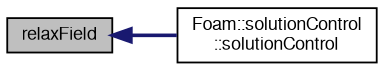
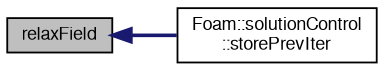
(277, 35) -> (277, 35)
